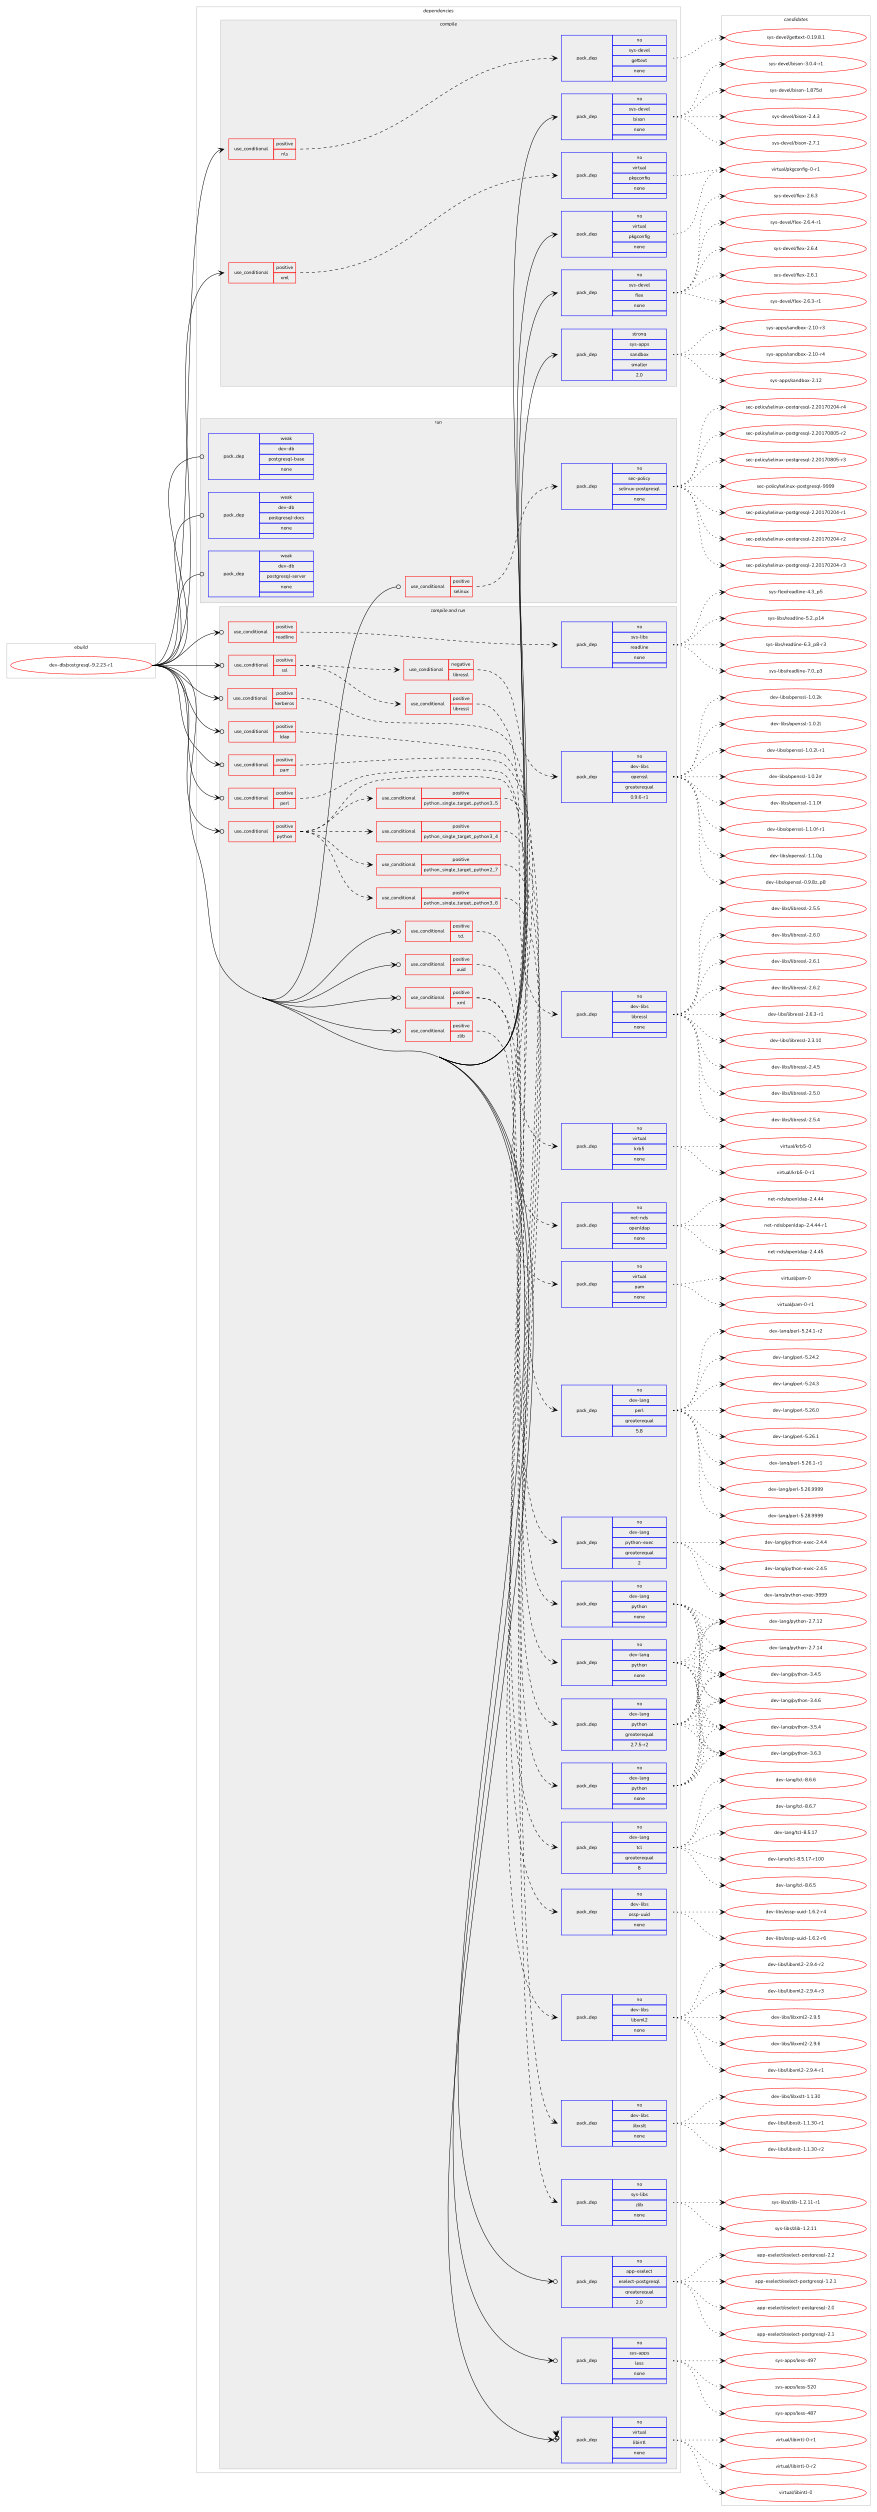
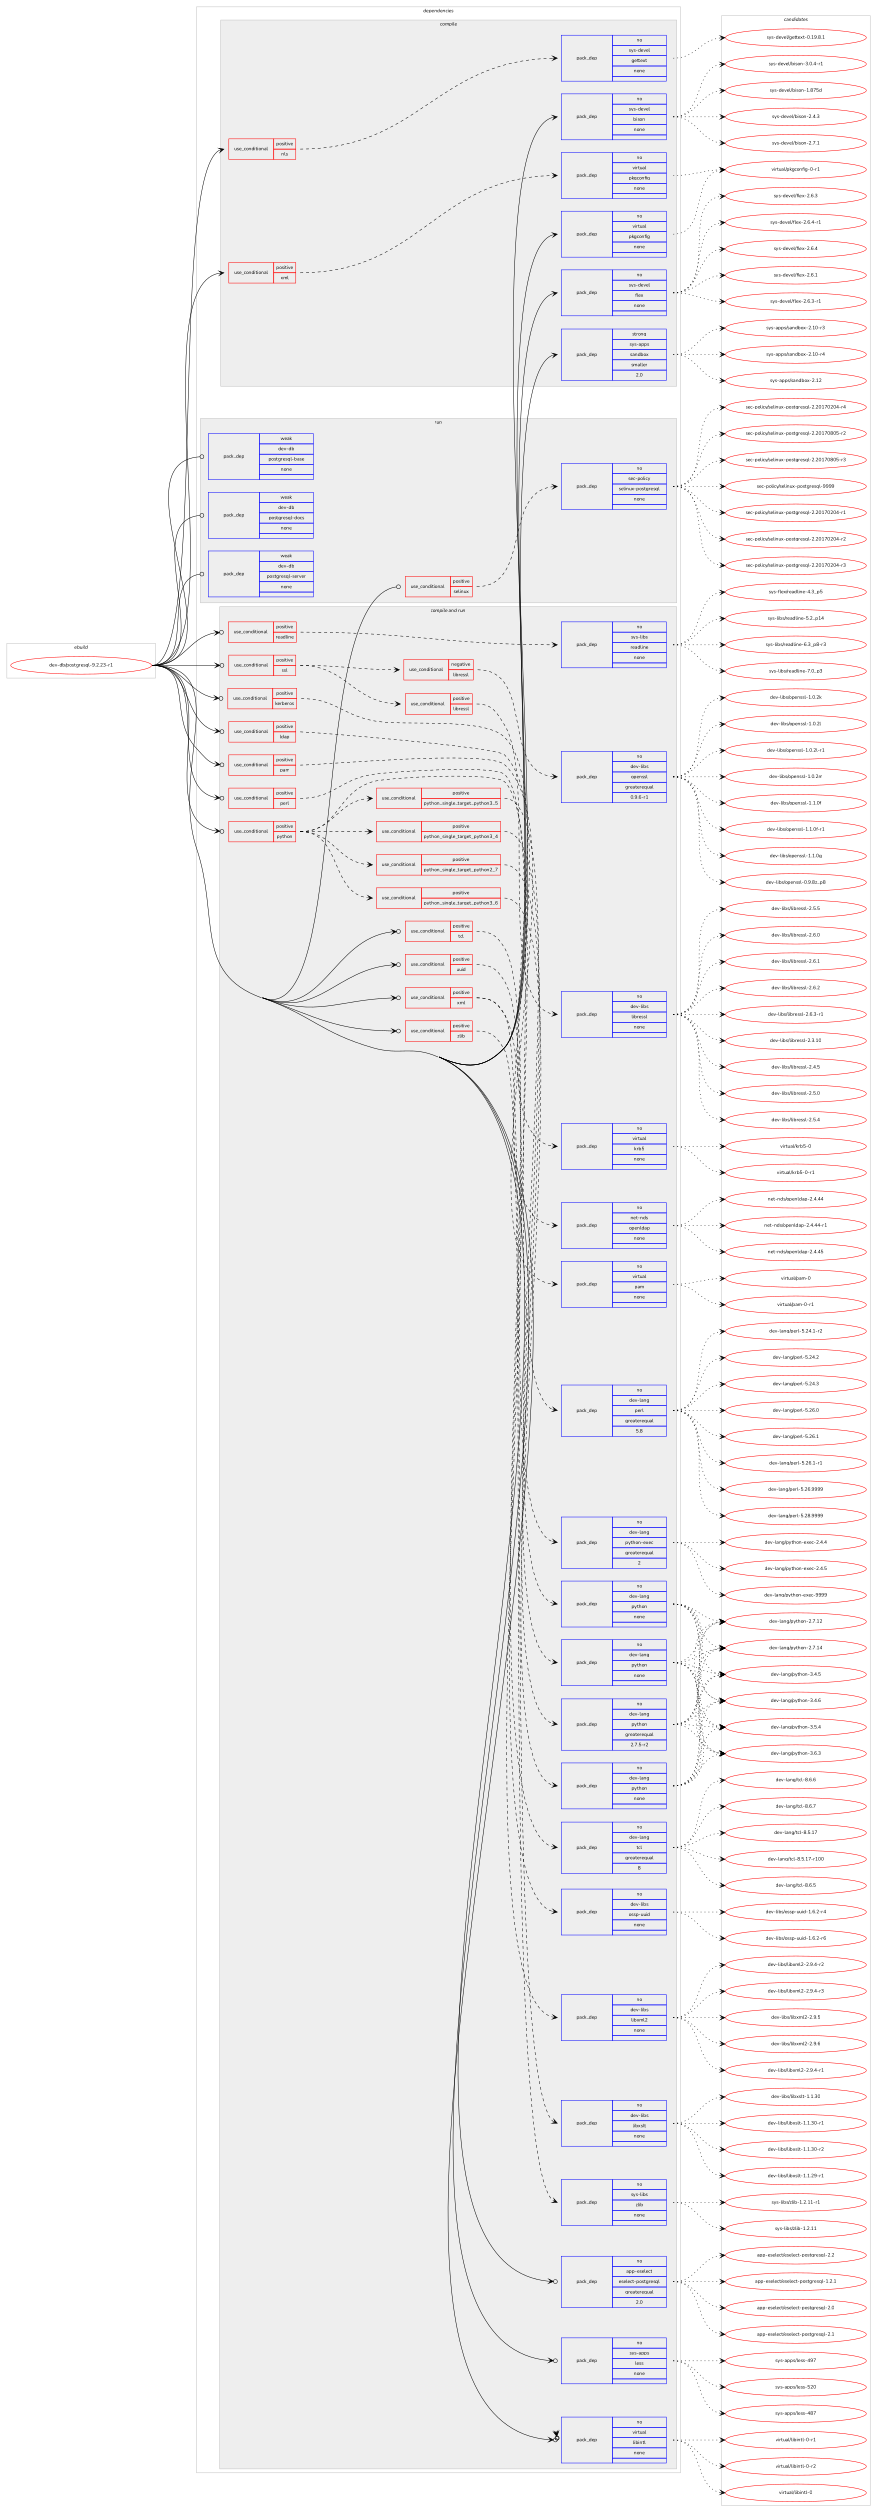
none -> (796, 2176)
